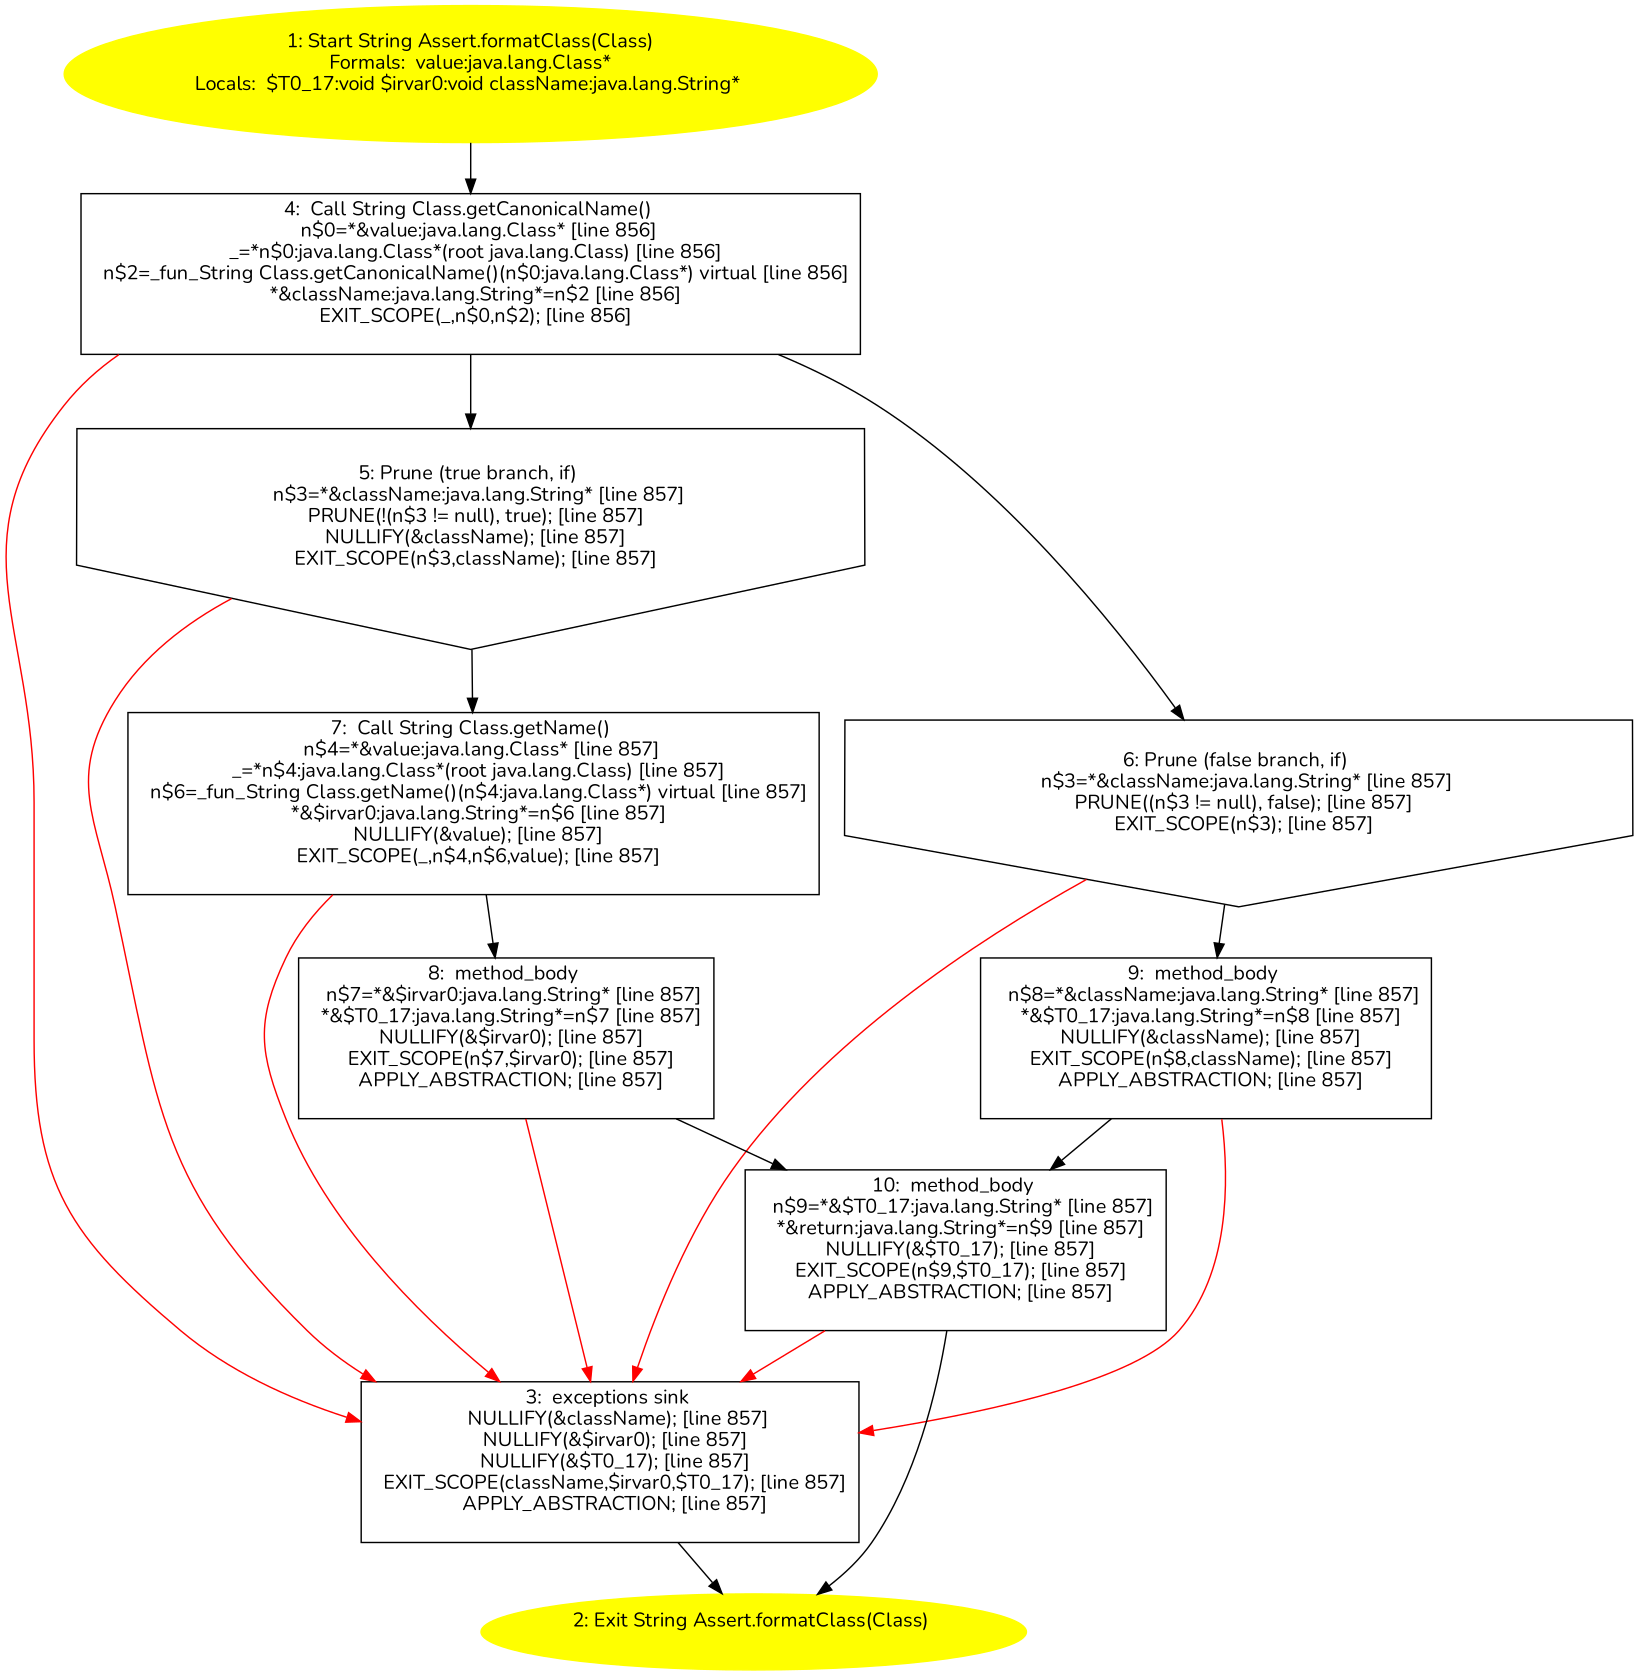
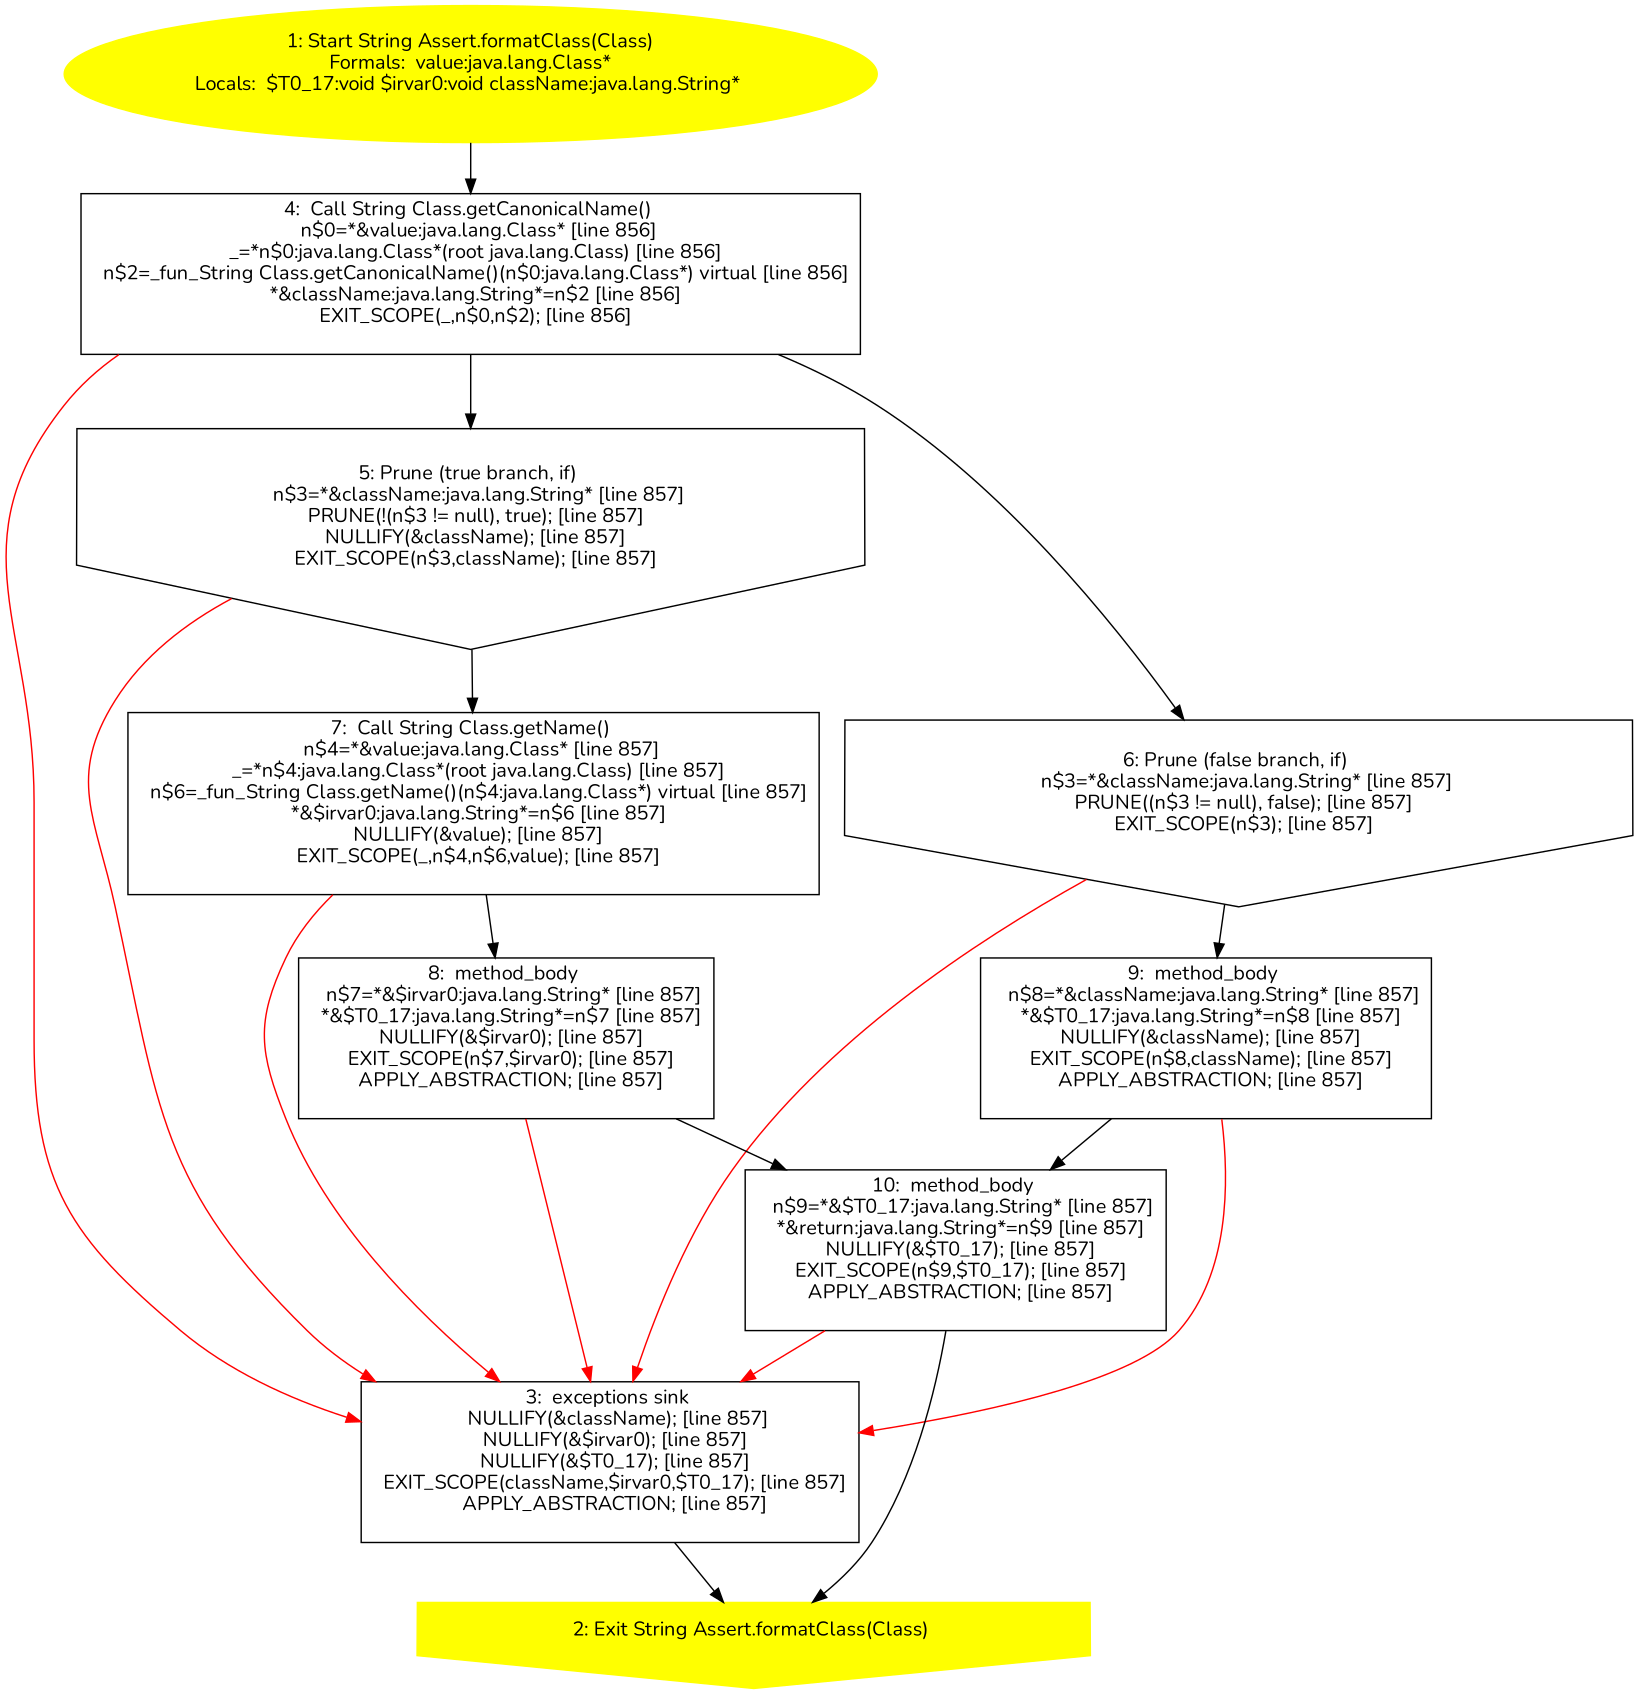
(754, 1632) -> (754, 1641)
